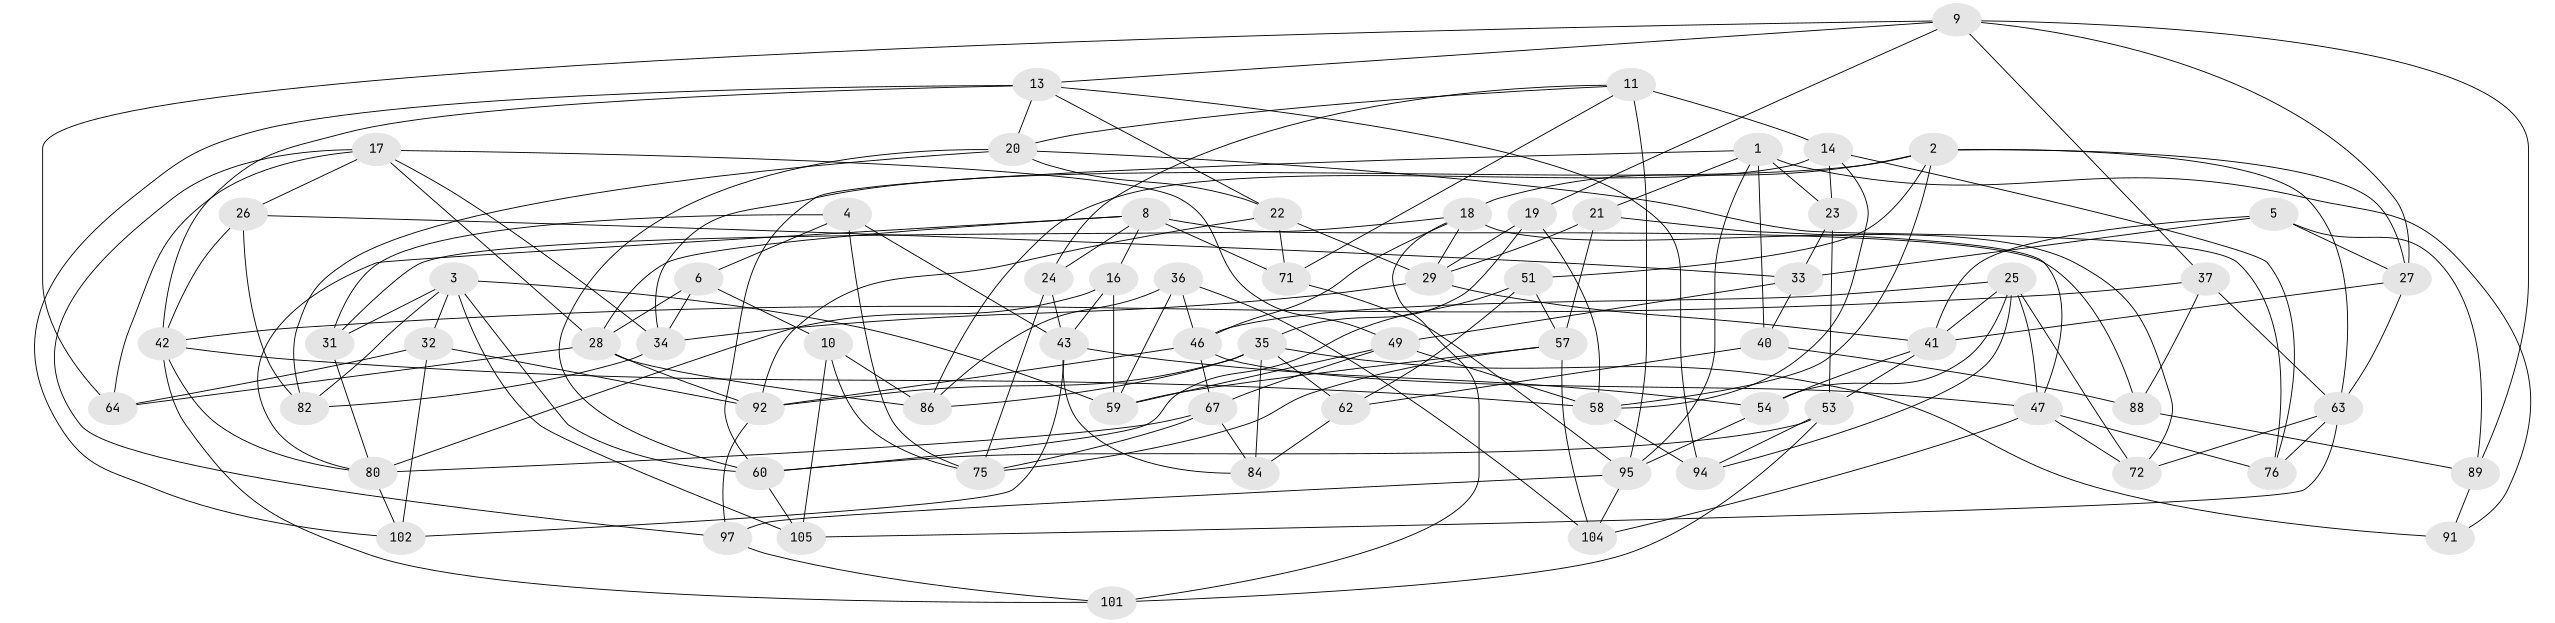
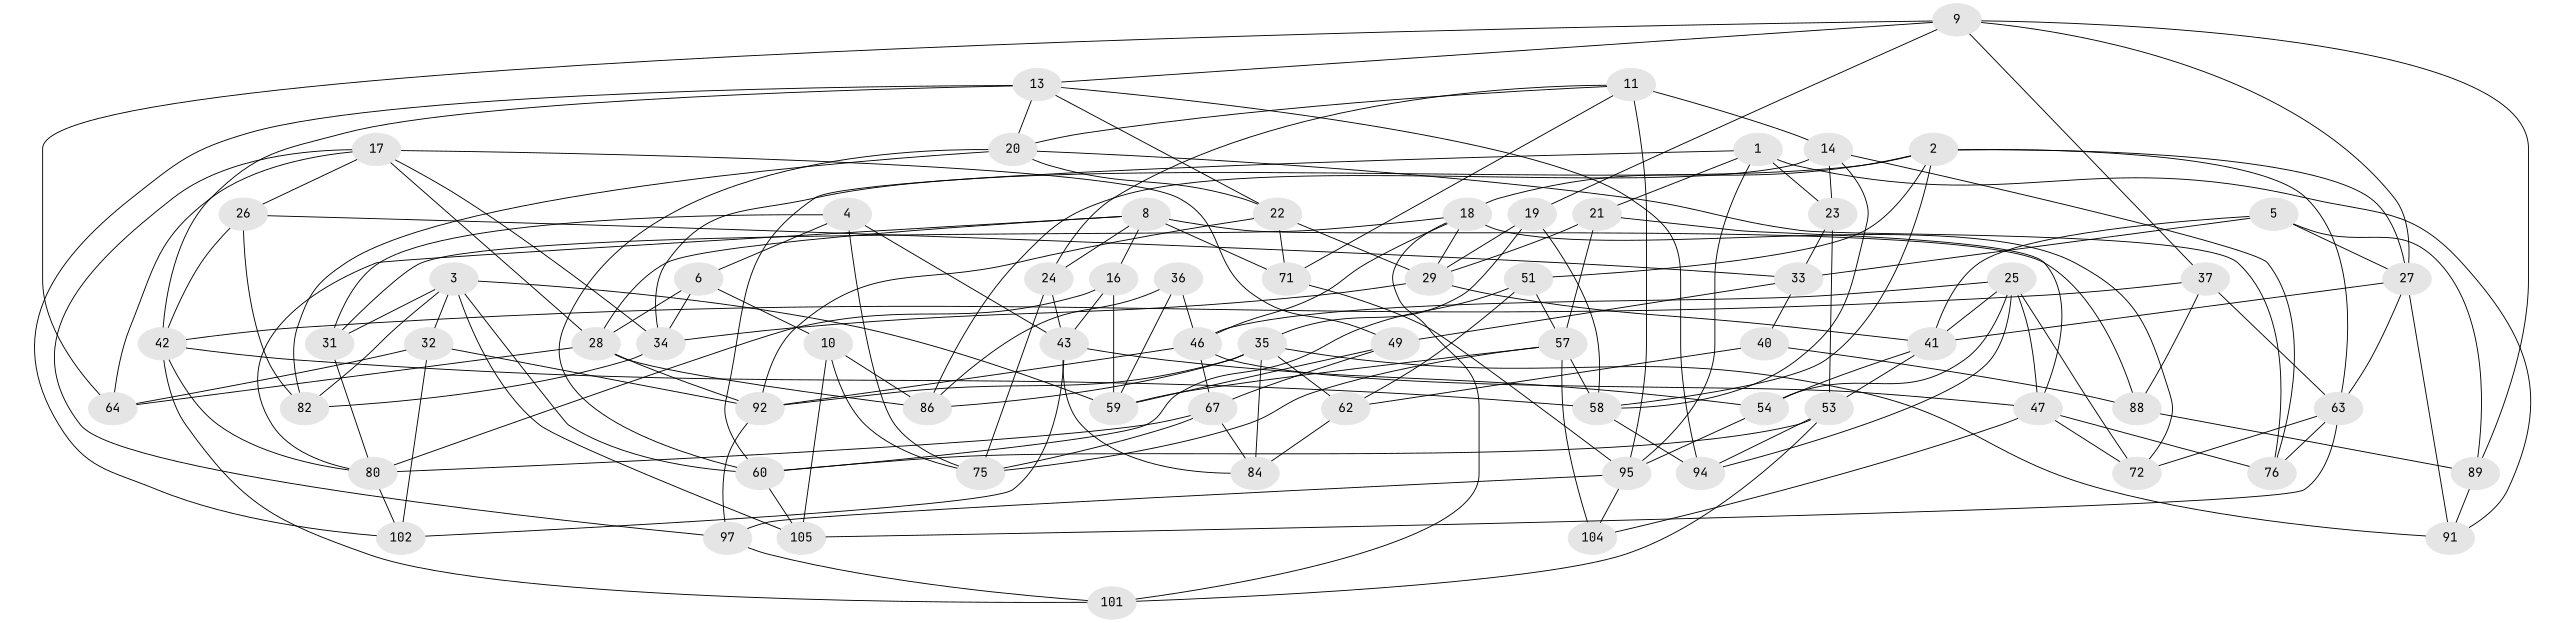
(1761, 247) -> none
(1496, 376) -> (1581, 378)
(1416, 404) -> none
none -> (2429, 409)
